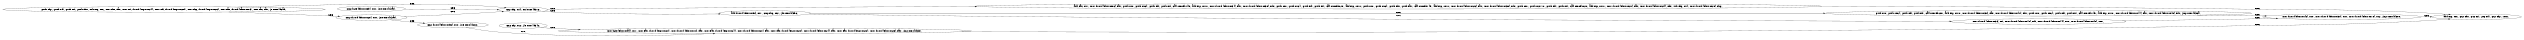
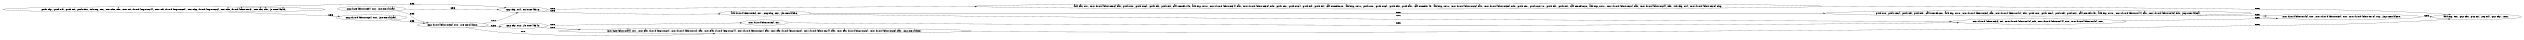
(453, 14) -> (500, 20)
none -> (412, 16)
none -> (765, 23)
none -> (490, 27)
